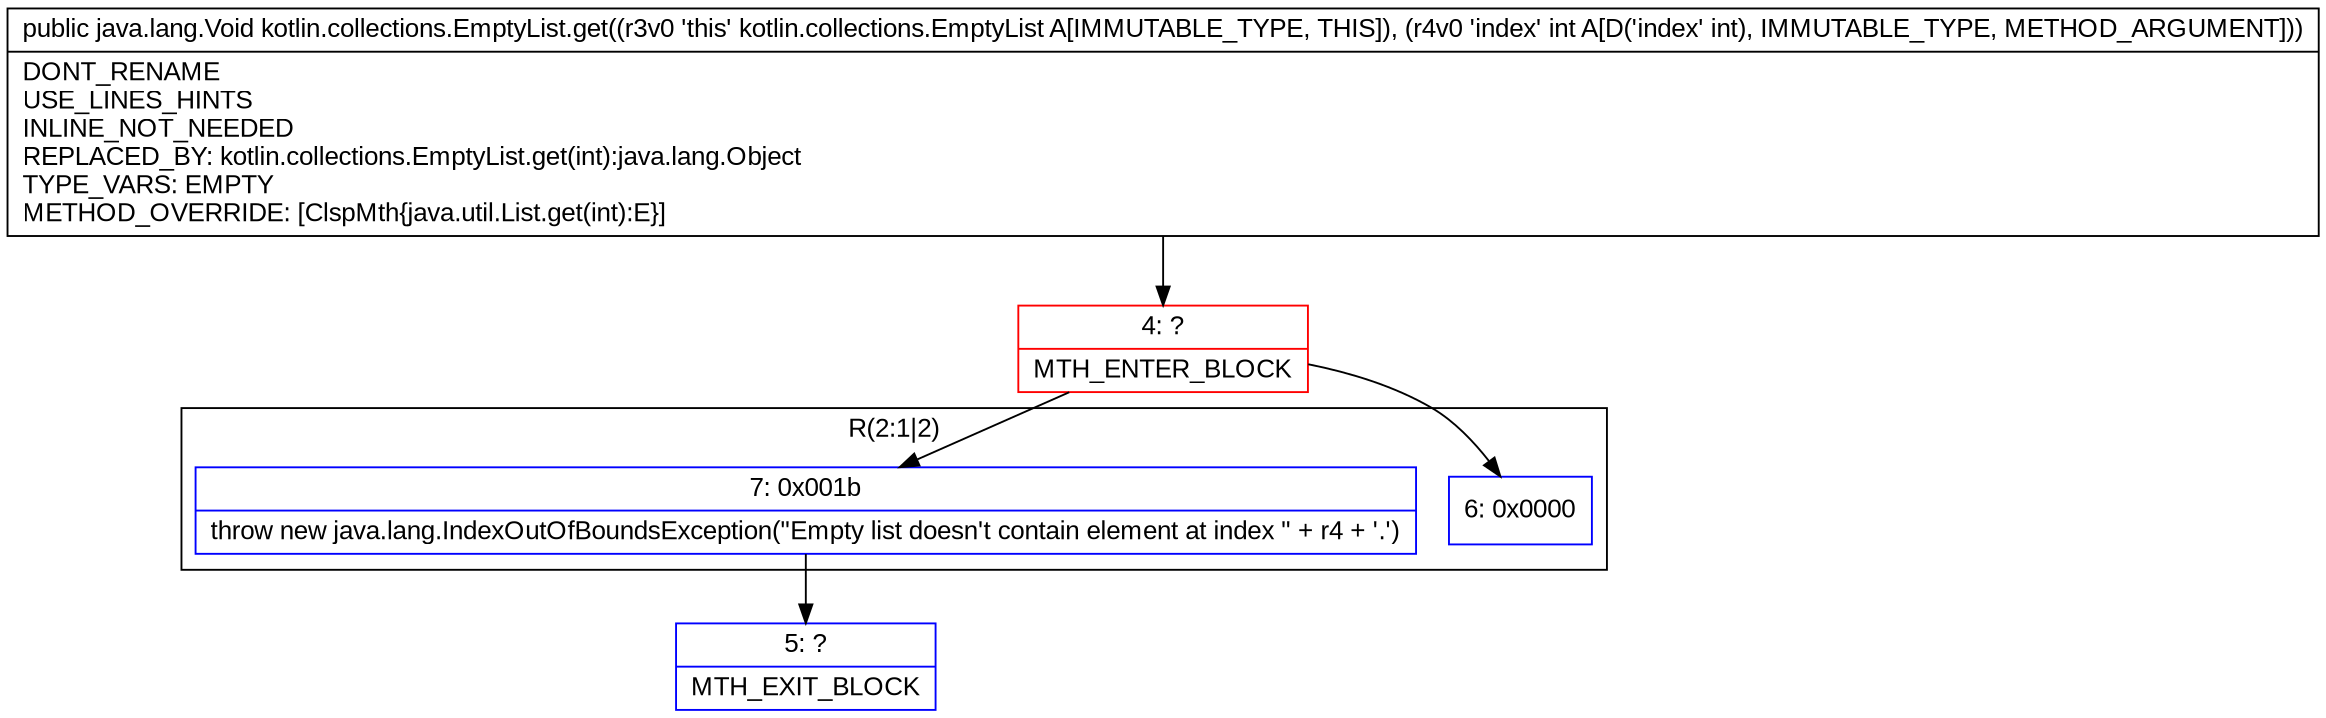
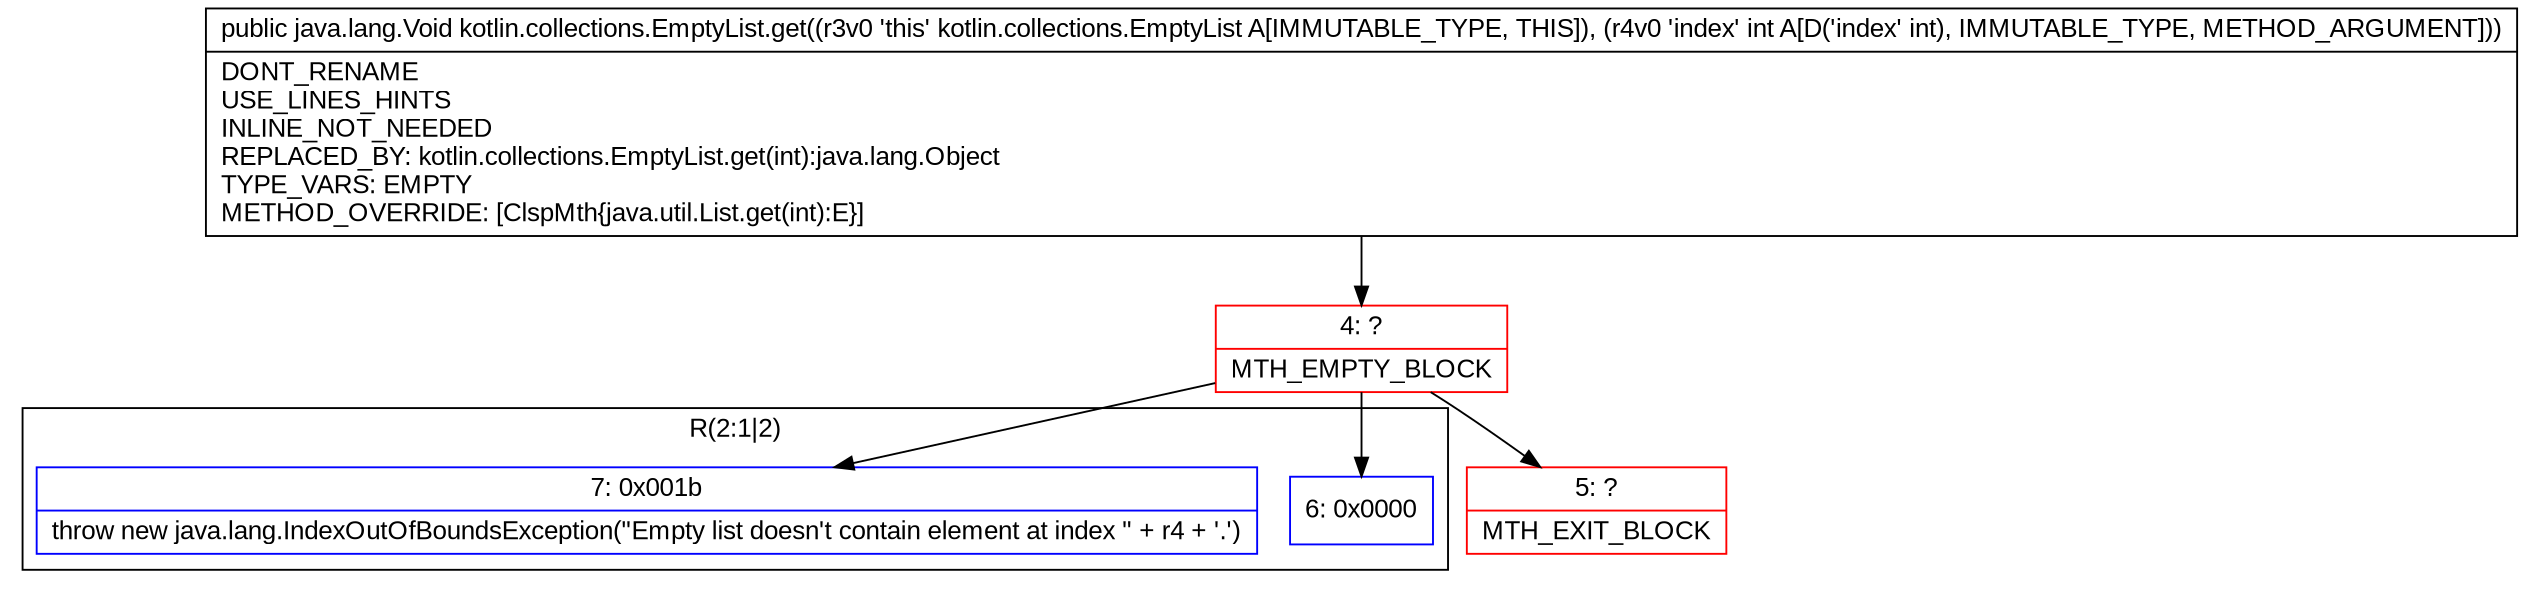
(1163, 370) -> (1362, 370)
(806, 582) -> (1478, 423)
(806, 667) -> (1597, 511)
